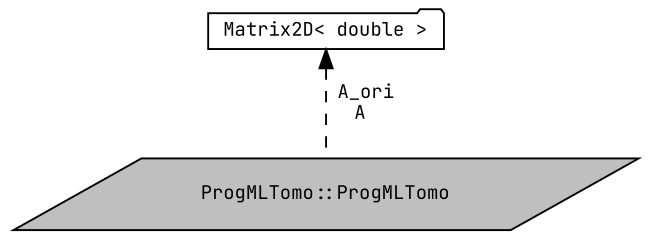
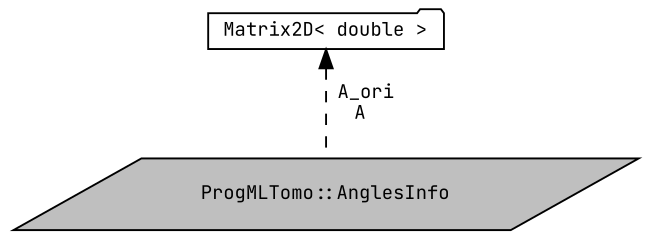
(326, 194) -> (326, 194)
